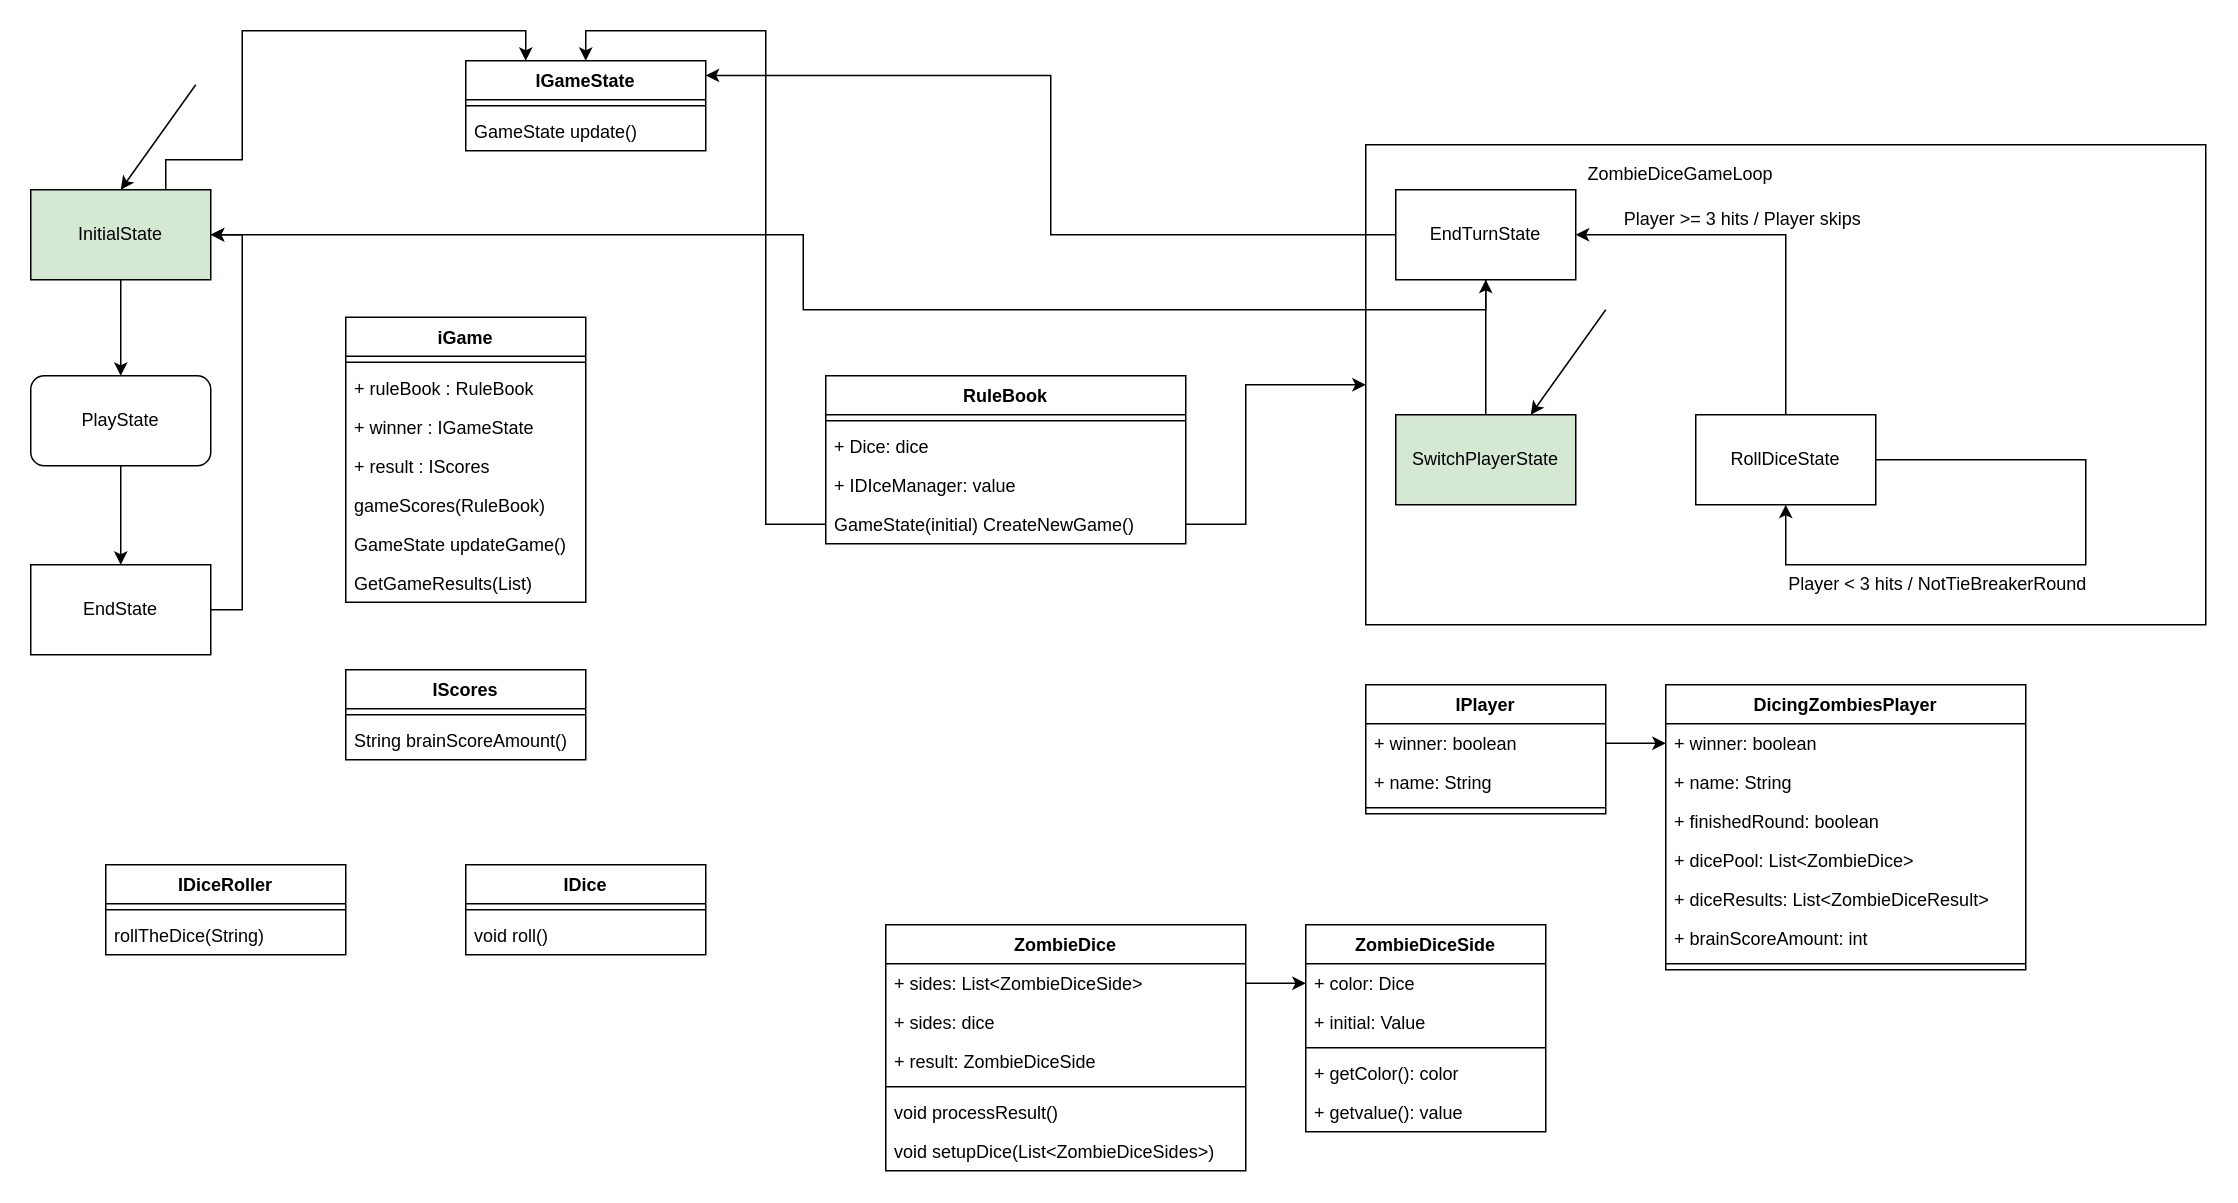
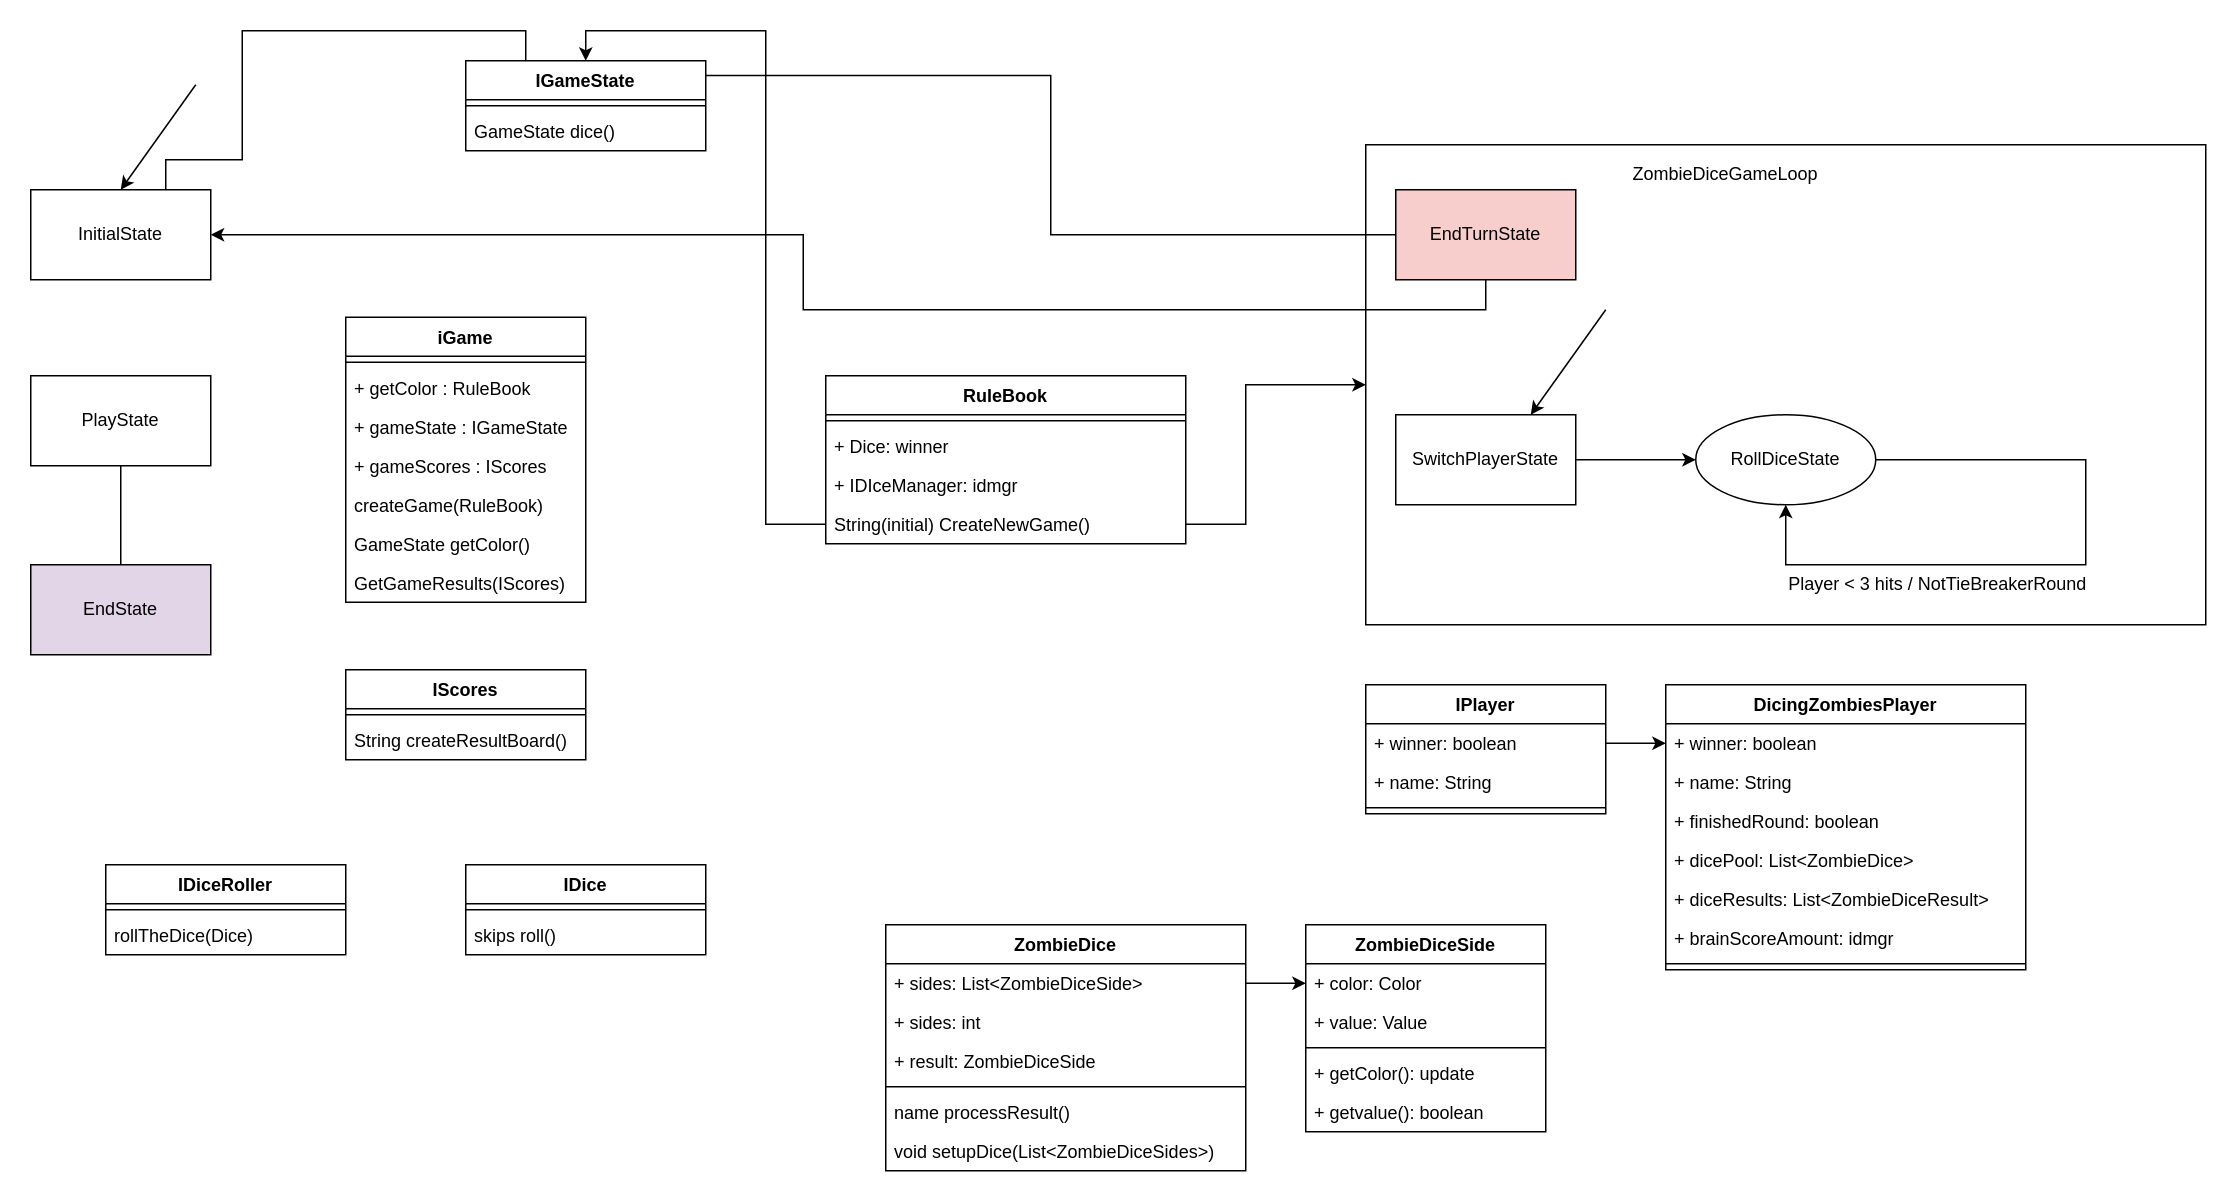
(526, 49) -> (526, 53)
(717, 75) -> (712, 75)
(562, 132) -> (550, 132)
(1681, 175) -> (1726, 175)
(121, 235) -> (121, 235)
(1486, 235) -> (1486, 235)
(1776, 235) -> none
(121, 323) -> none
(1486, 363) -> (1631, 460)
(446, 389) -> (446, 389)
(121, 421) -> (121, 421)
(448, 428) -> (466, 428)
(242, 439) -> none
(883, 447) -> (893, 447)
(1486, 460) -> (1486, 460)
(1786, 460) -> (1786, 460)
(433, 467) -> (456, 467)
(930, 486) -> (930, 486)
(452, 506) -> (452, 506)
(994, 525) -> (976, 525)
(463, 545) -> (450, 545)
(121, 553) -> (121, 557)
(450, 584) -> (468, 584)
(121, 610) -> (121, 610)
(473, 741) -> (478, 741)
(200, 936) -> (190, 936)
(520, 936) -> (525, 936)
(1778, 939) -> (1788, 939)
(1368, 984) -> (1373, 984)
(948, 1023) -> (943, 1023)
(1376, 1023) -> (1373, 1023)
(1398, 1074) -> (1405, 1074)
(988, 1113) -> (990, 1113)
(1398, 1113) -> (1408, 1113)
